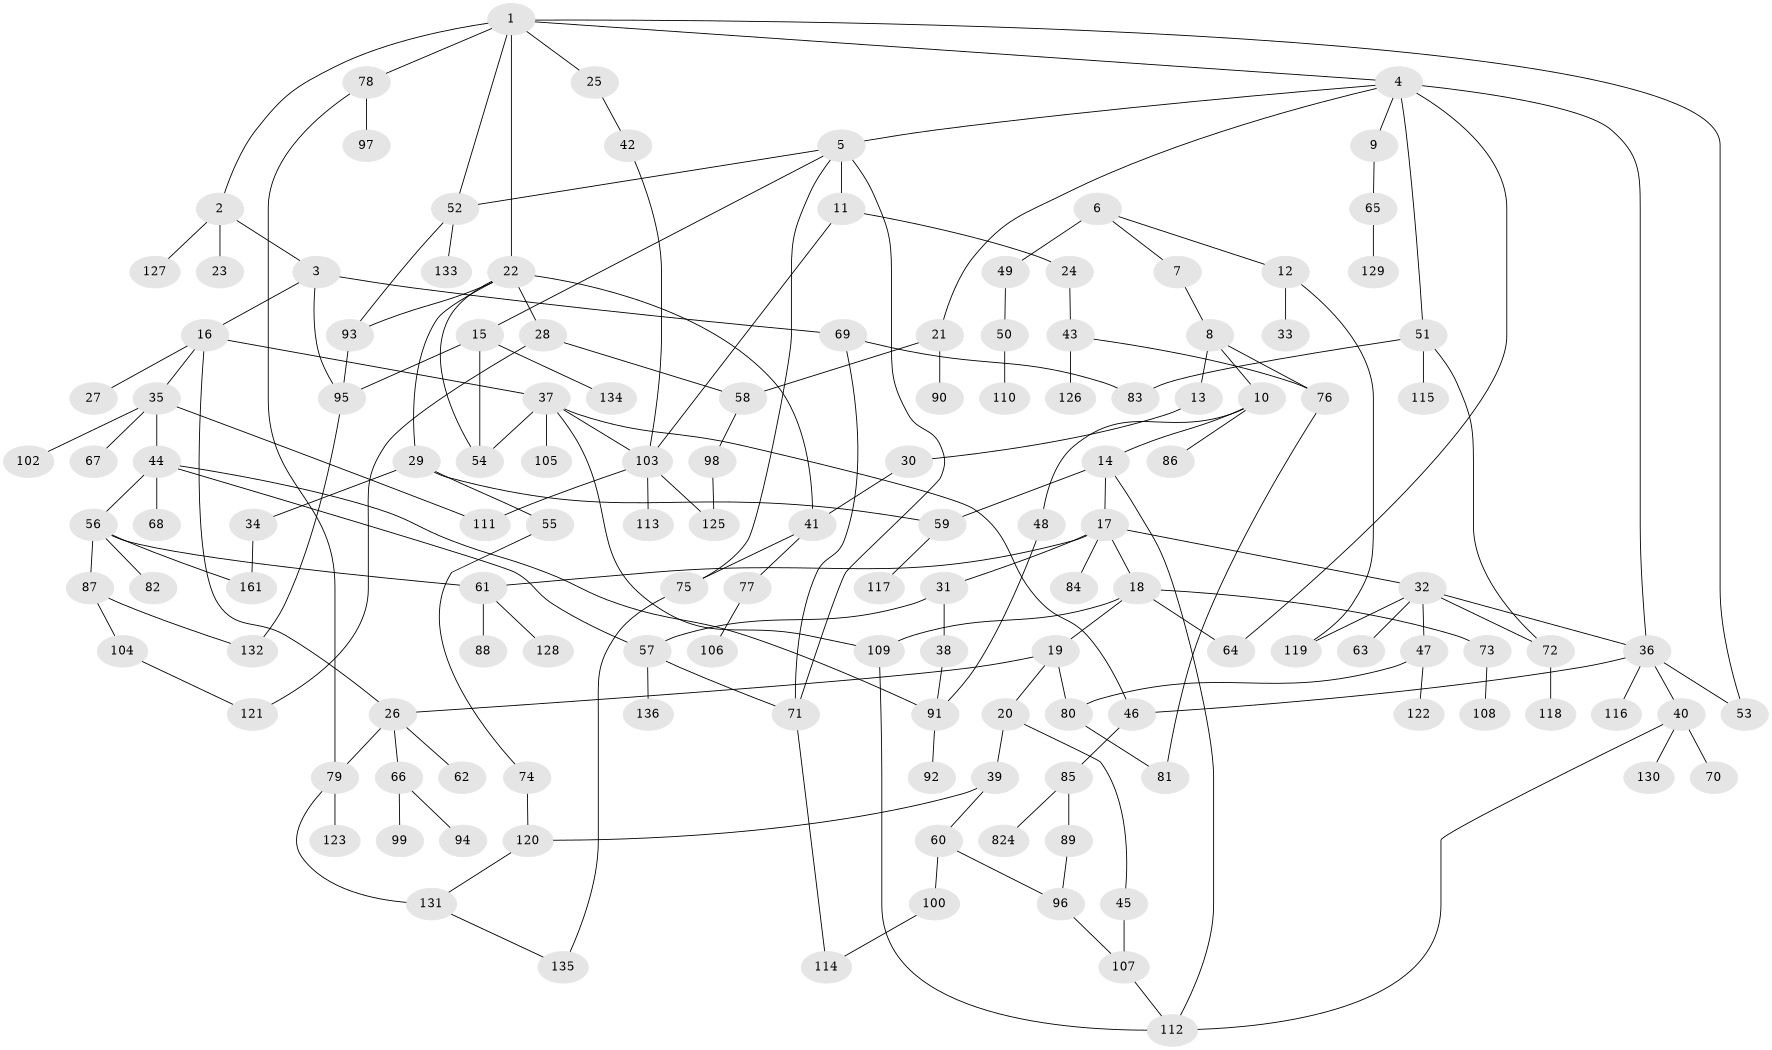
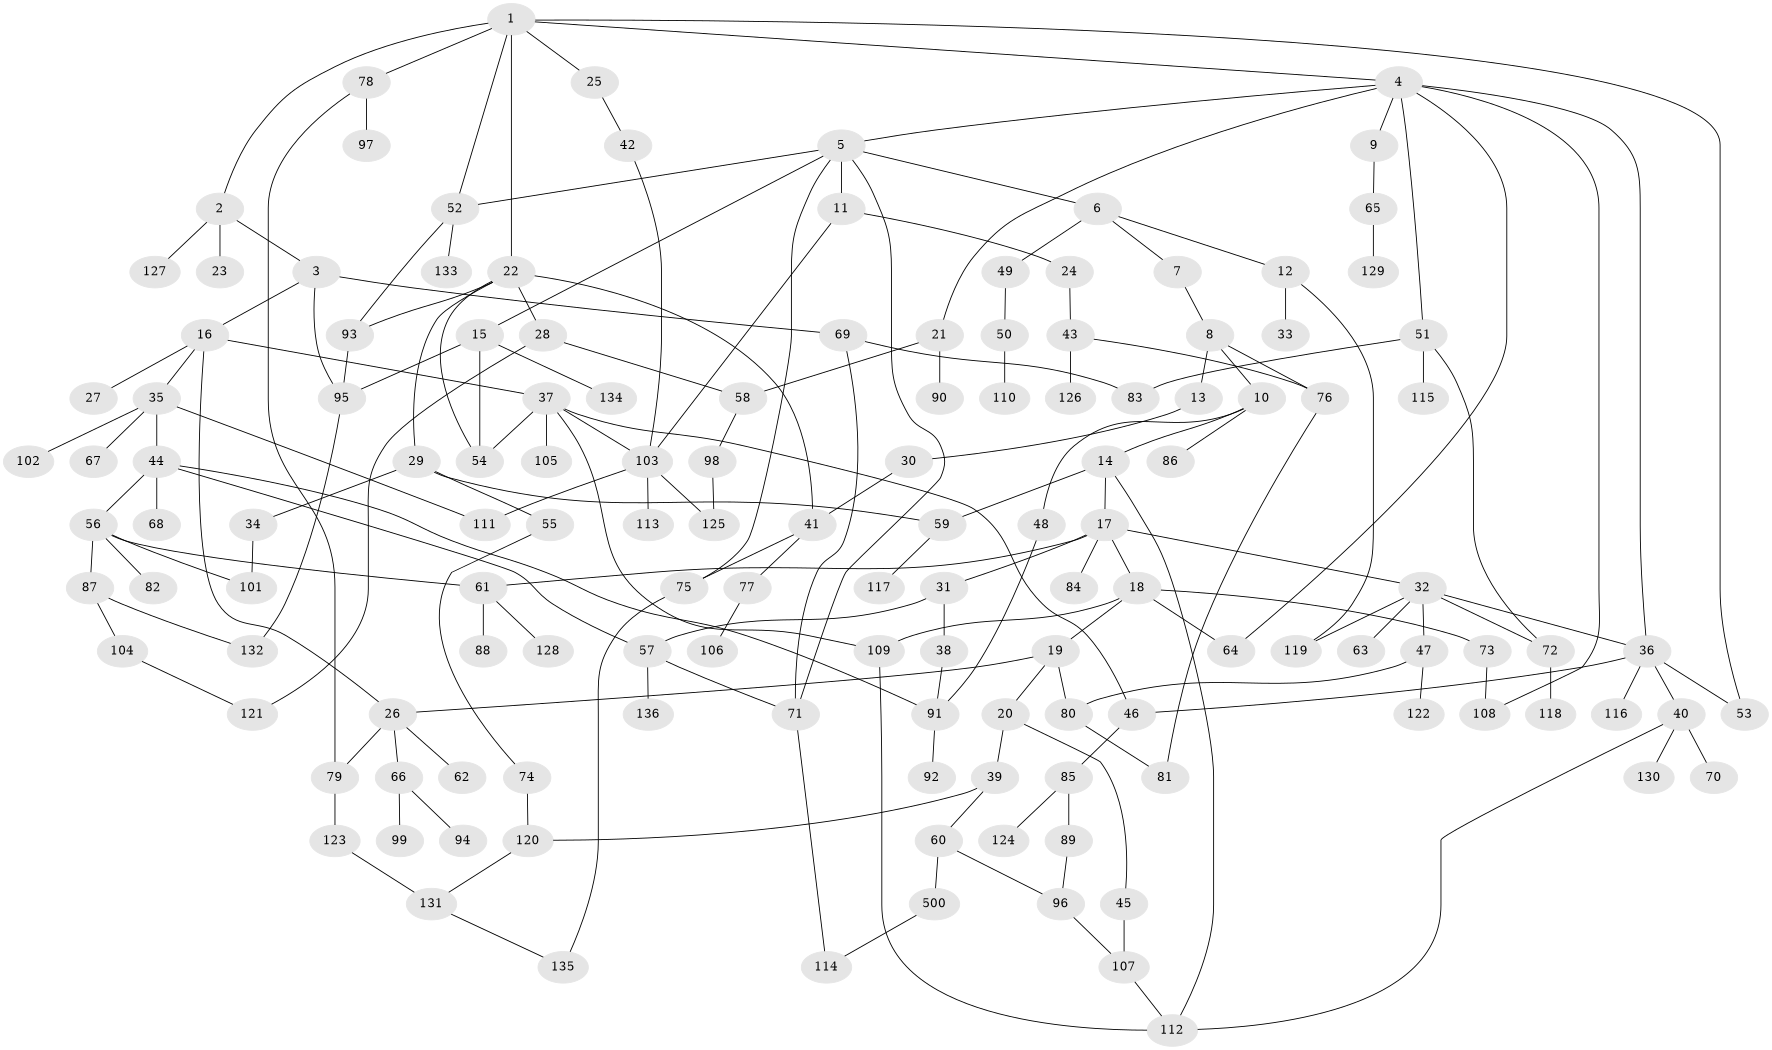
none -> (969, 177)
none -> (1599, 367)
(252, 588) -> (252, 588)
(1004, 841) -> (1004, 841)
(317, 872) -> (383, 872)
(934, 904) -> (934, 904)
